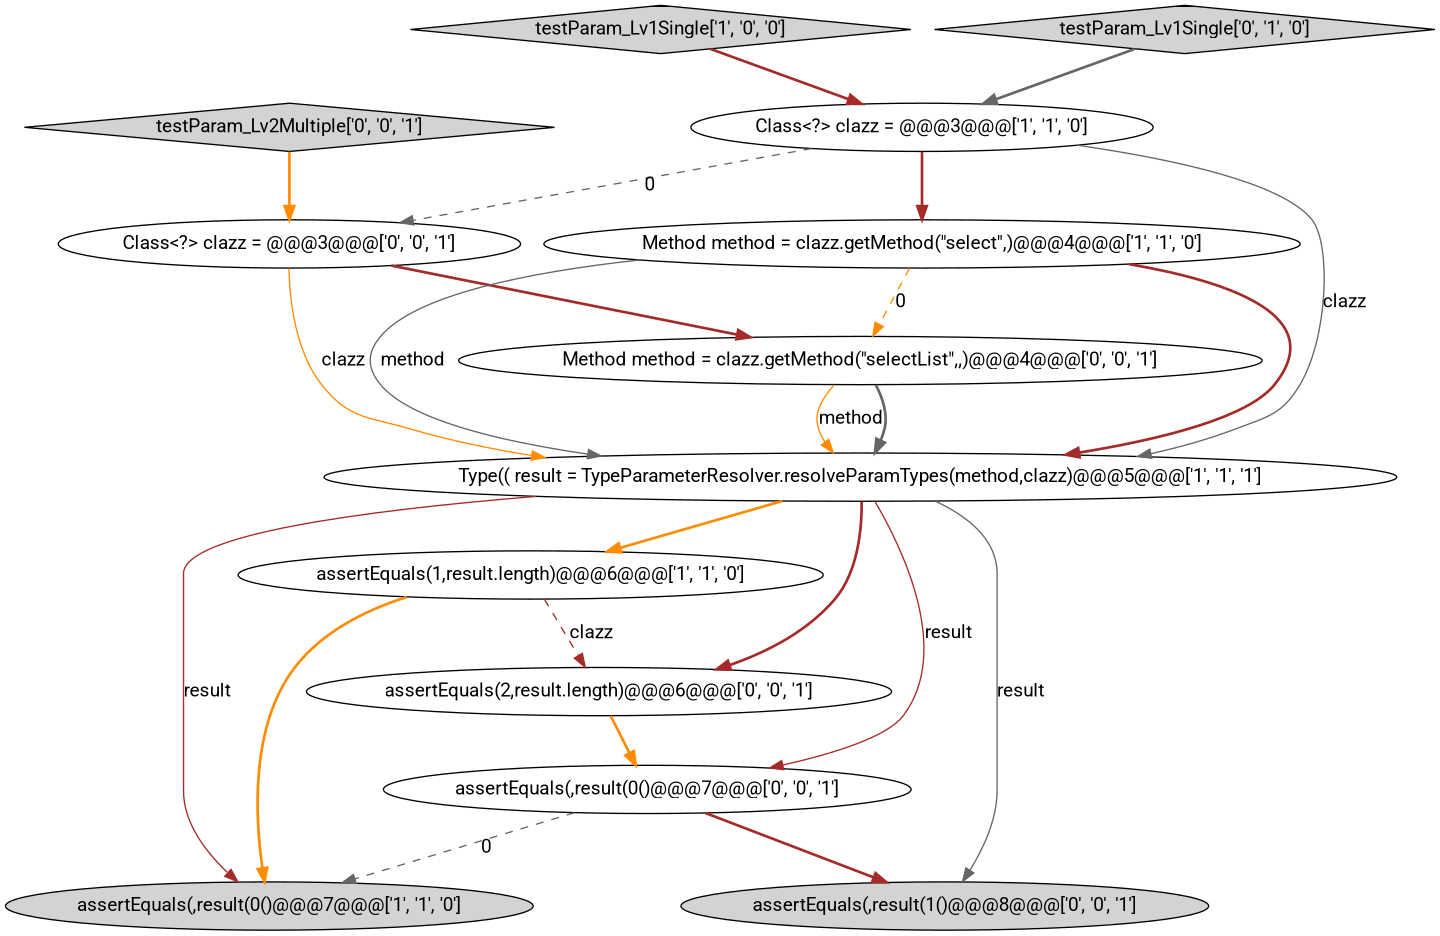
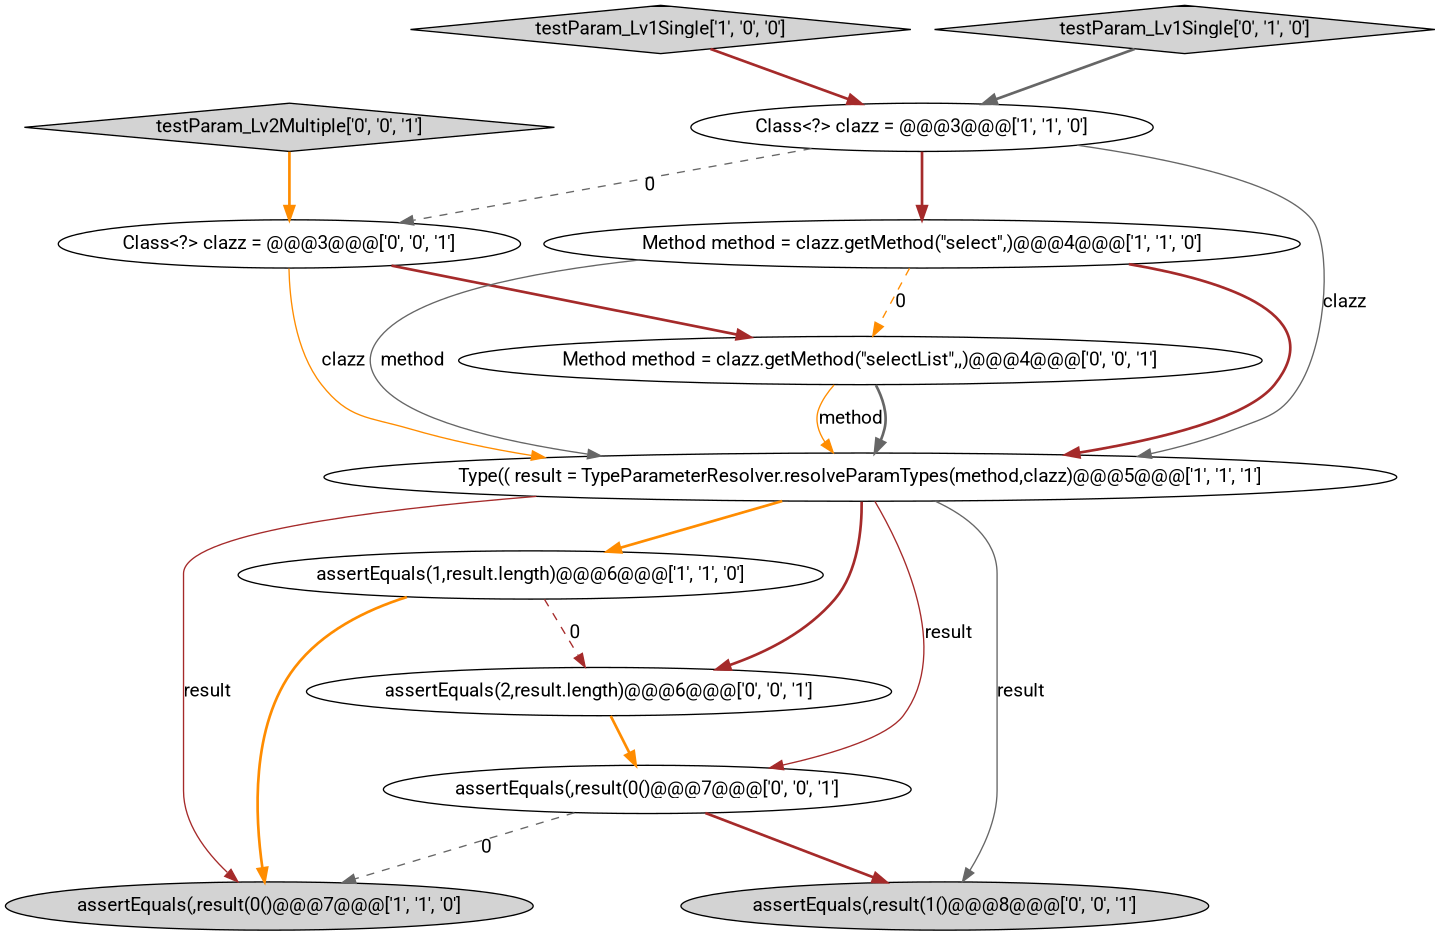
(592, 633) -> (575, 633)
